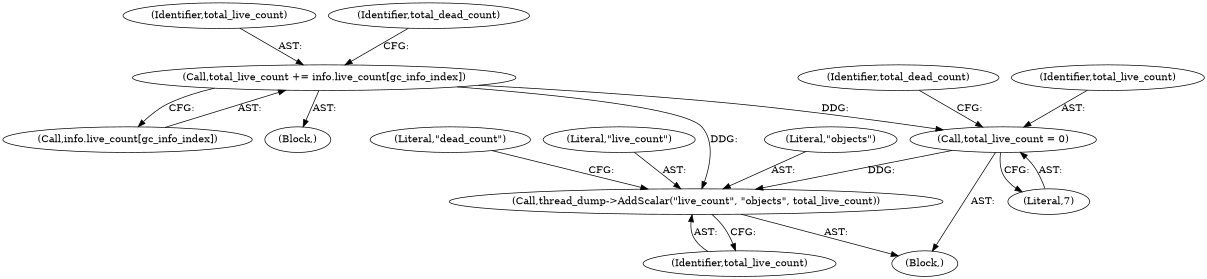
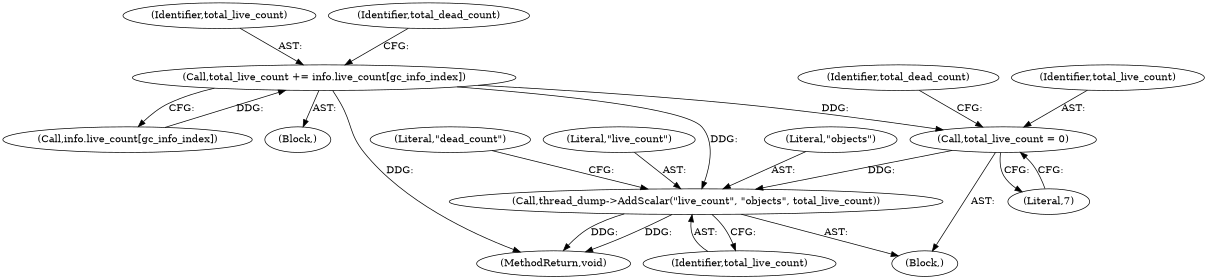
(252, 109) -> (252, 109)
(1052, 171) -> (1052, 171)
none -> (554, 264)
